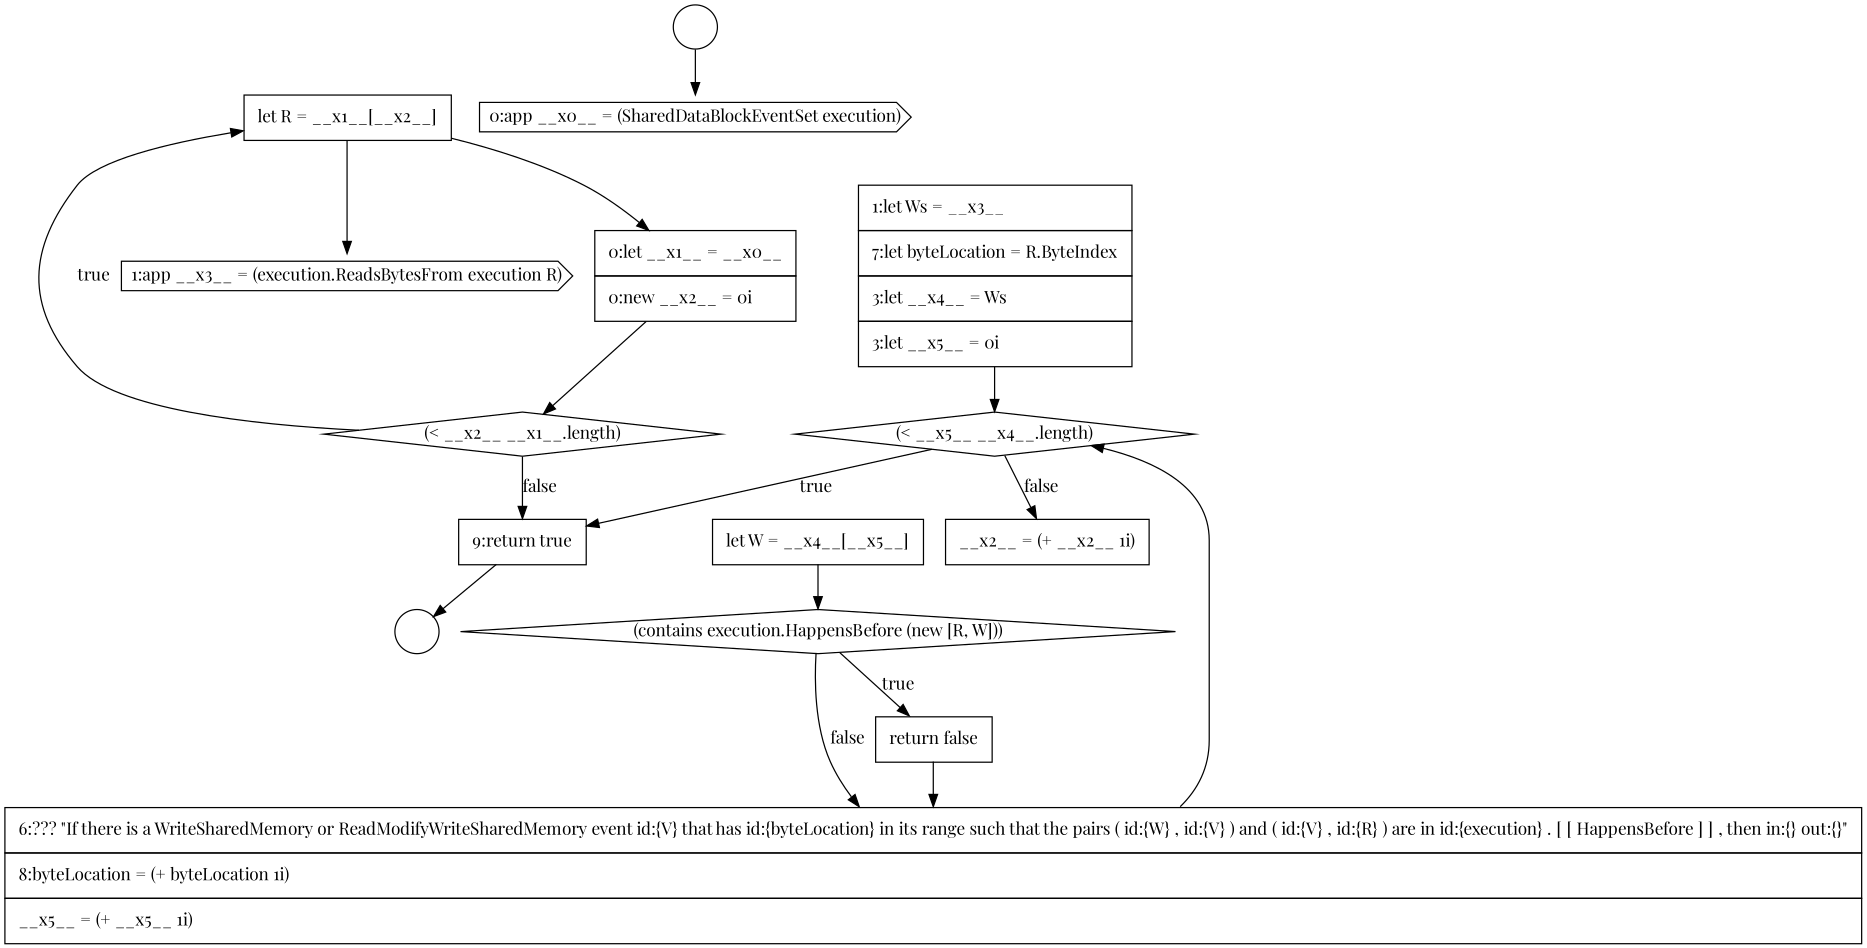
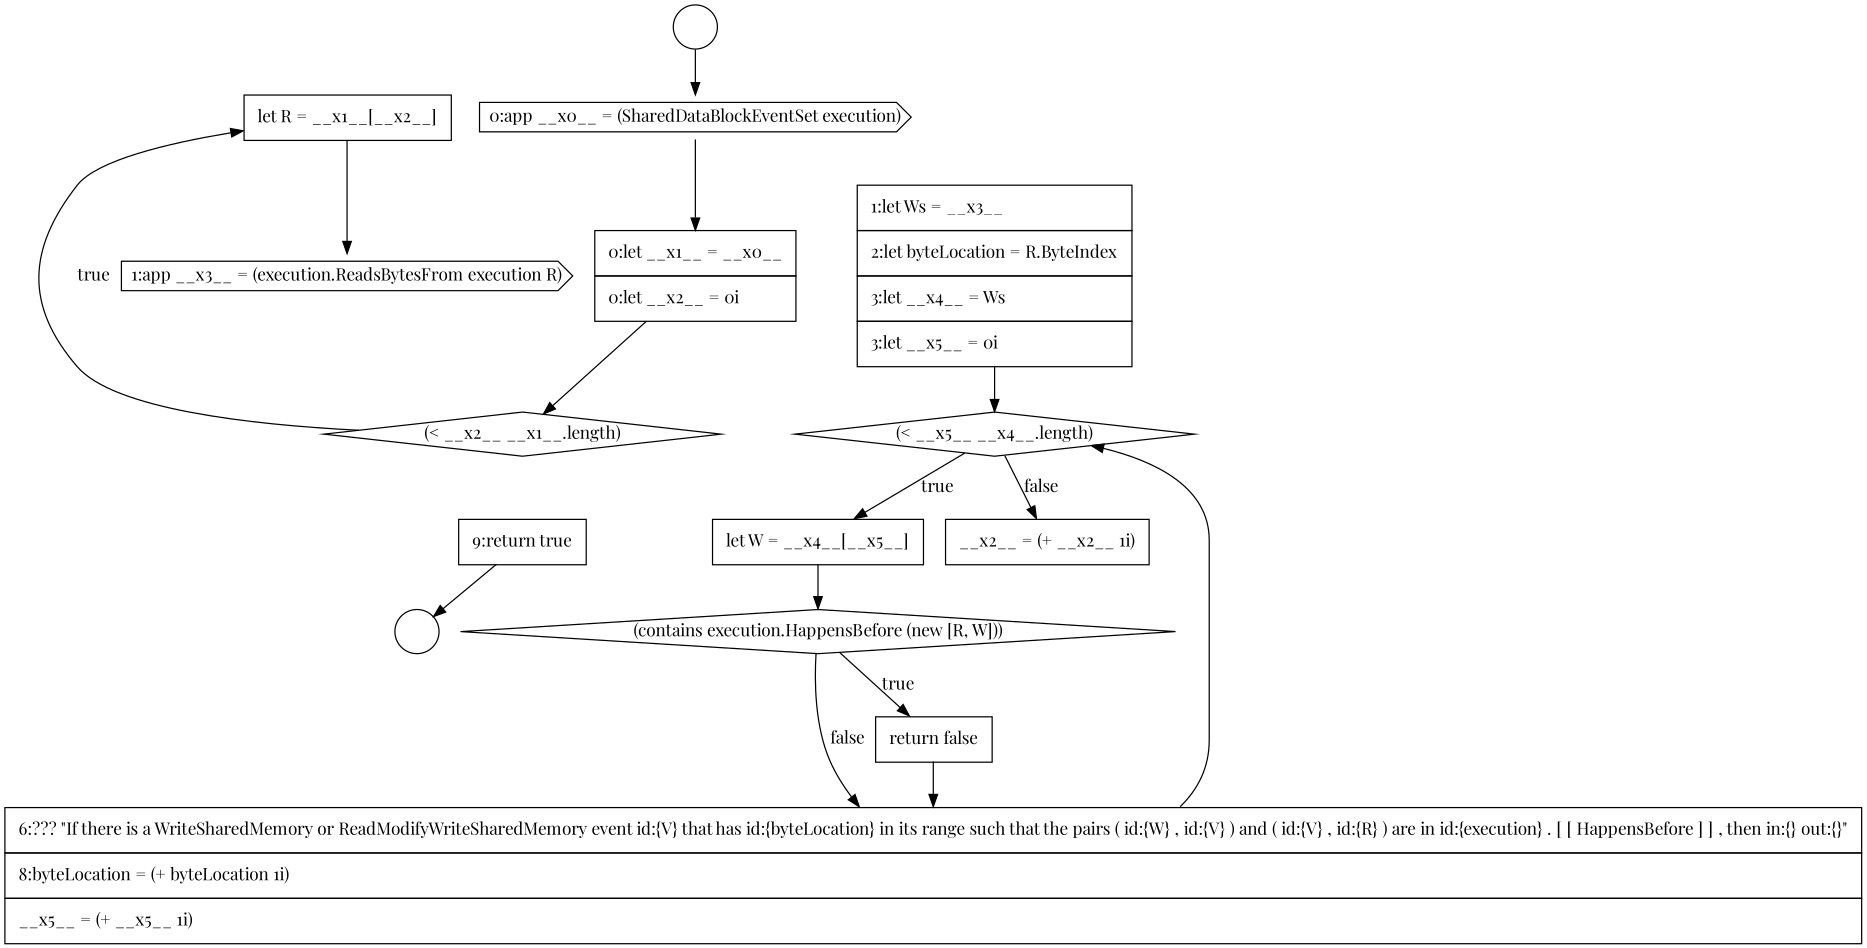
(550, 170) -> (695, 179)
(995, 253) -> (995, 253)
(681, 298) -> (674, 298)
(522, 481) -> none
(765, 486) -> (915, 483)
